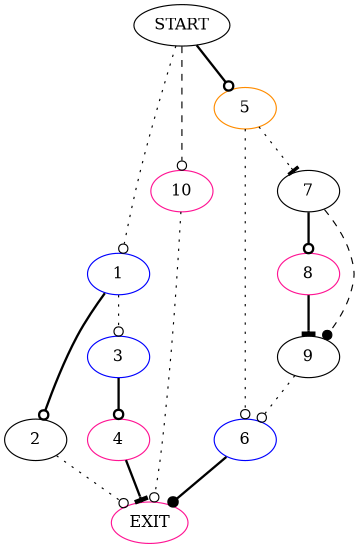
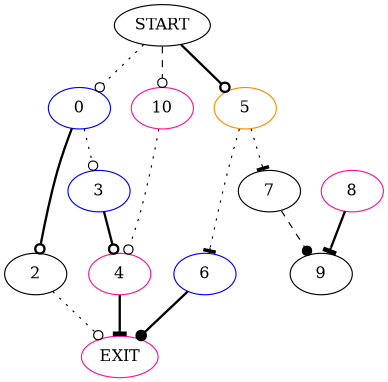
(309, 228) -> none
(245, 269) -> (224, 188)
(119, 274) -> (79, 108)
(171, 353) -> (147, 188)
(280, 395) -> none
